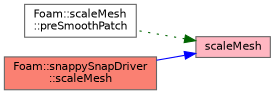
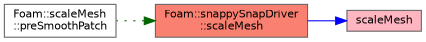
(161, 35) -> (130, 21)
